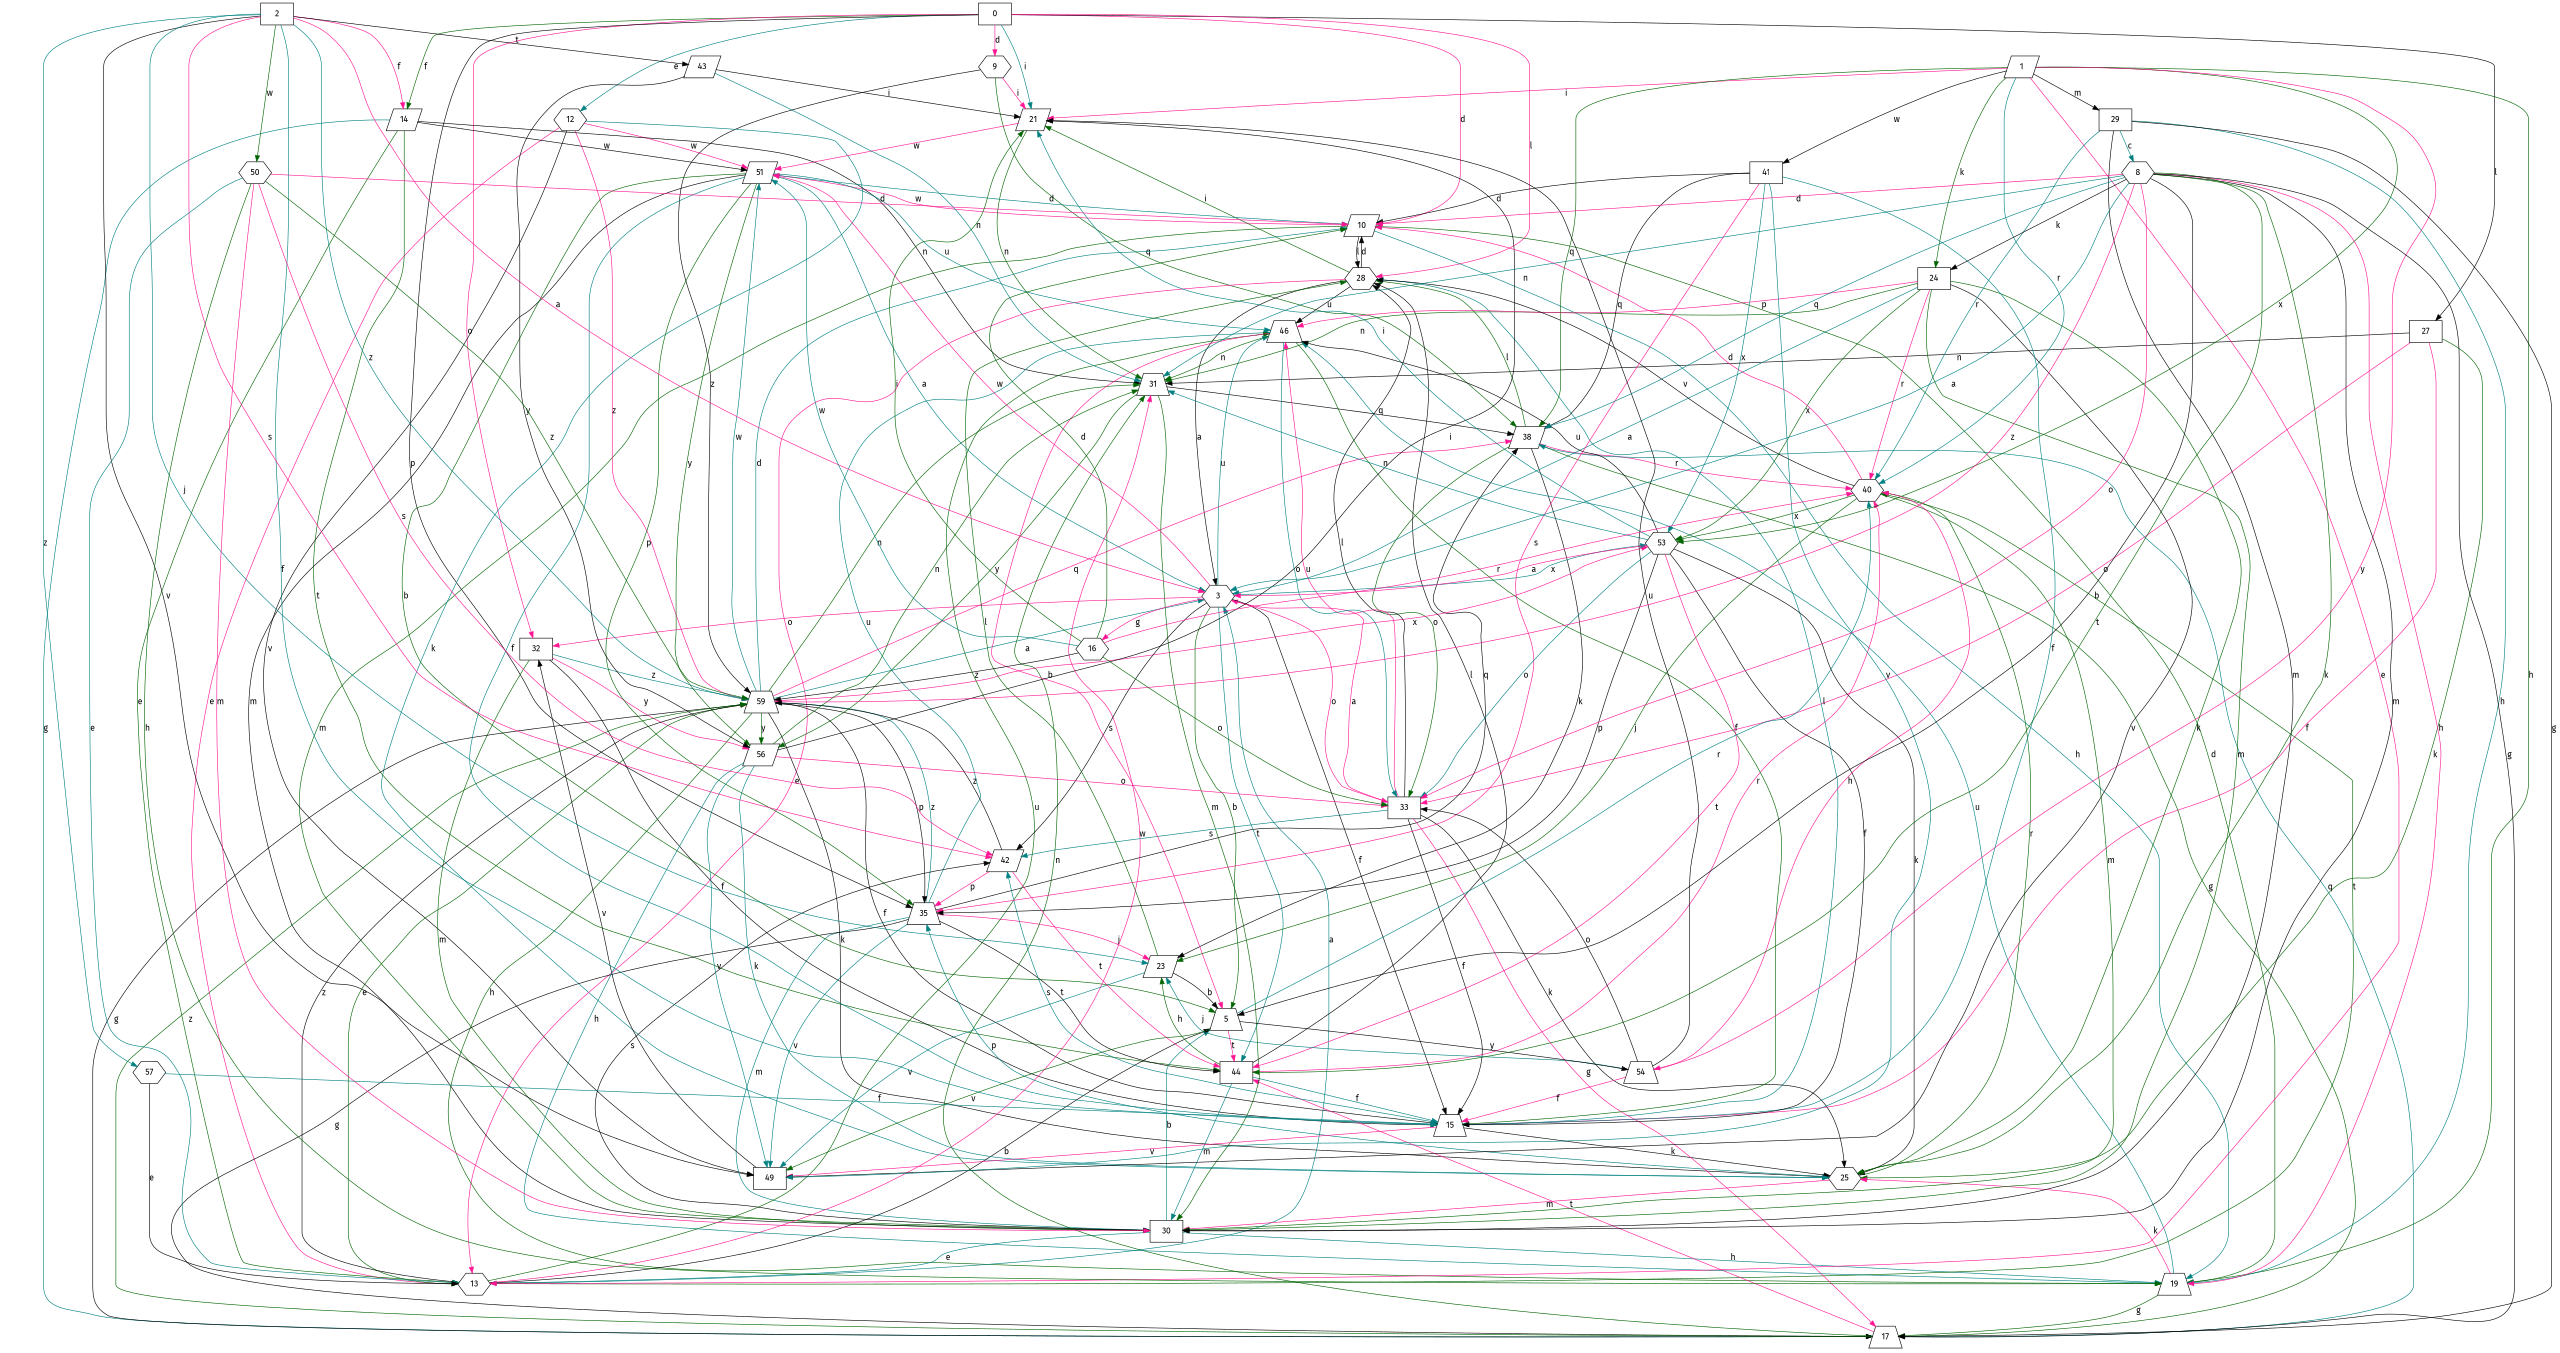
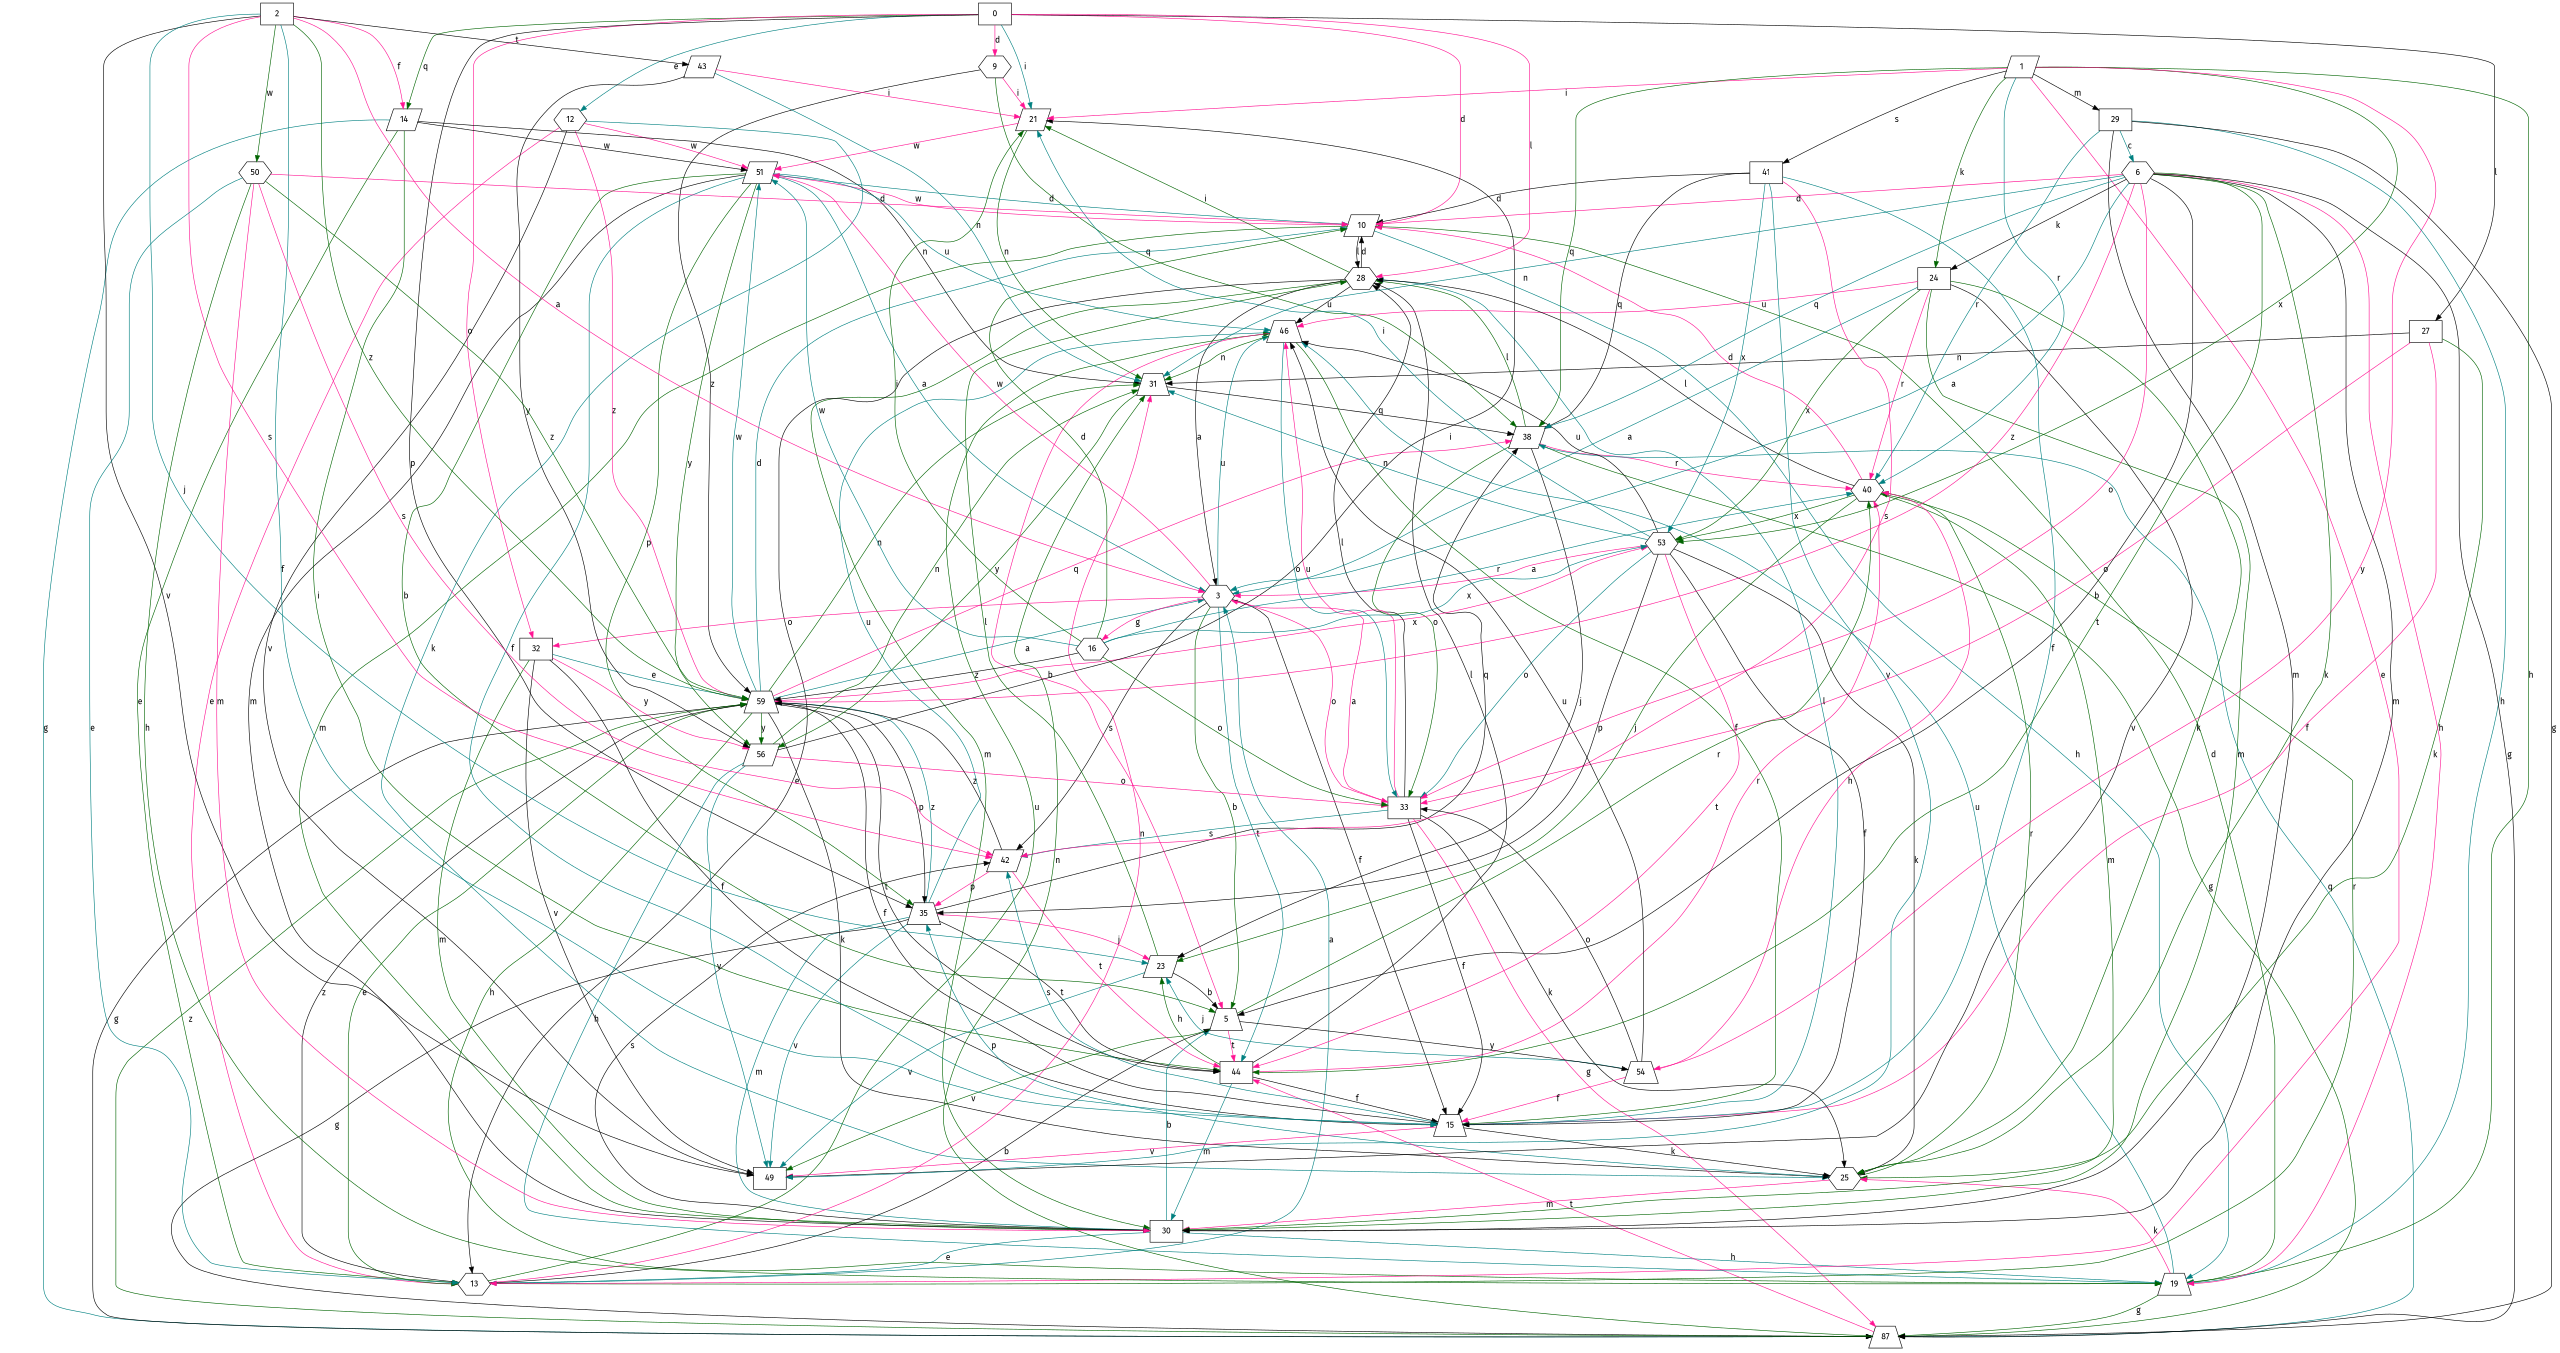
(426, 67) -> (426, 67)
(873, 94) -> (873, 94)
(1897, 120) -> (1897, 120)
(2138, 173) -> (2138, 173)
(1764, 305) -> (1764, 305)
(1693, 315) -> none
(1603, 319) -> (1535, 669)
(1685, 384) -> (1685, 384)
(414, 427) -> (414, 427)
(1457, 574) -> (1494, 566)
(1501, 579) -> (1337, 620)
(318, 596) -> (318, 596)
(783, 610) -> (783, 610)
(654, 676) -> (654, 676)
(1581, 702) -> (1581, 702)
(1518, 736) -> (1670, 715)
(1614, 804) -> (1614, 804)
(1211, 816) -> (859, 577)
(1142, 834) -> (1142, 834)
(2355, 887) -> (2355, 887)
(605, 939) -> (564, 951)
none -> (923, 947)
(149, 1072) -> none
(1342, 1099) -> (1342, 1099)
(973, 1153) -> none
(1886, 1337) -> (1886, 1337)
